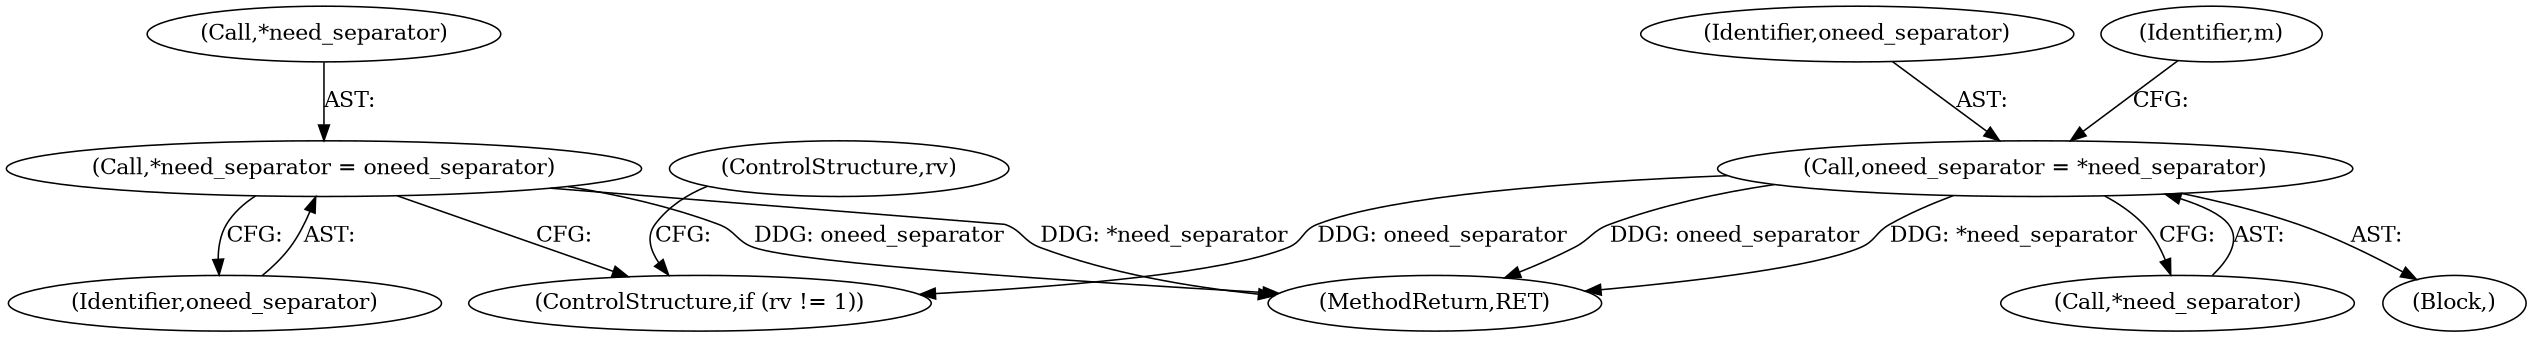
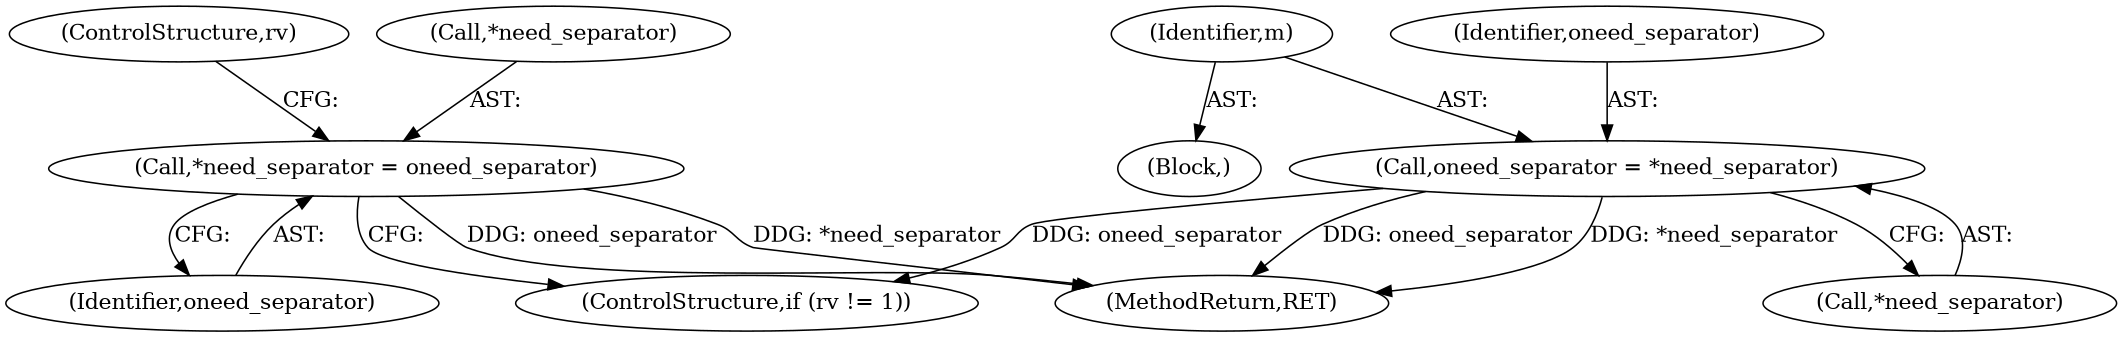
(2164, 101) -> (1466, 101)
(661, 217) -> (266, 96)
(2296, 223) -> (1208, 94)
